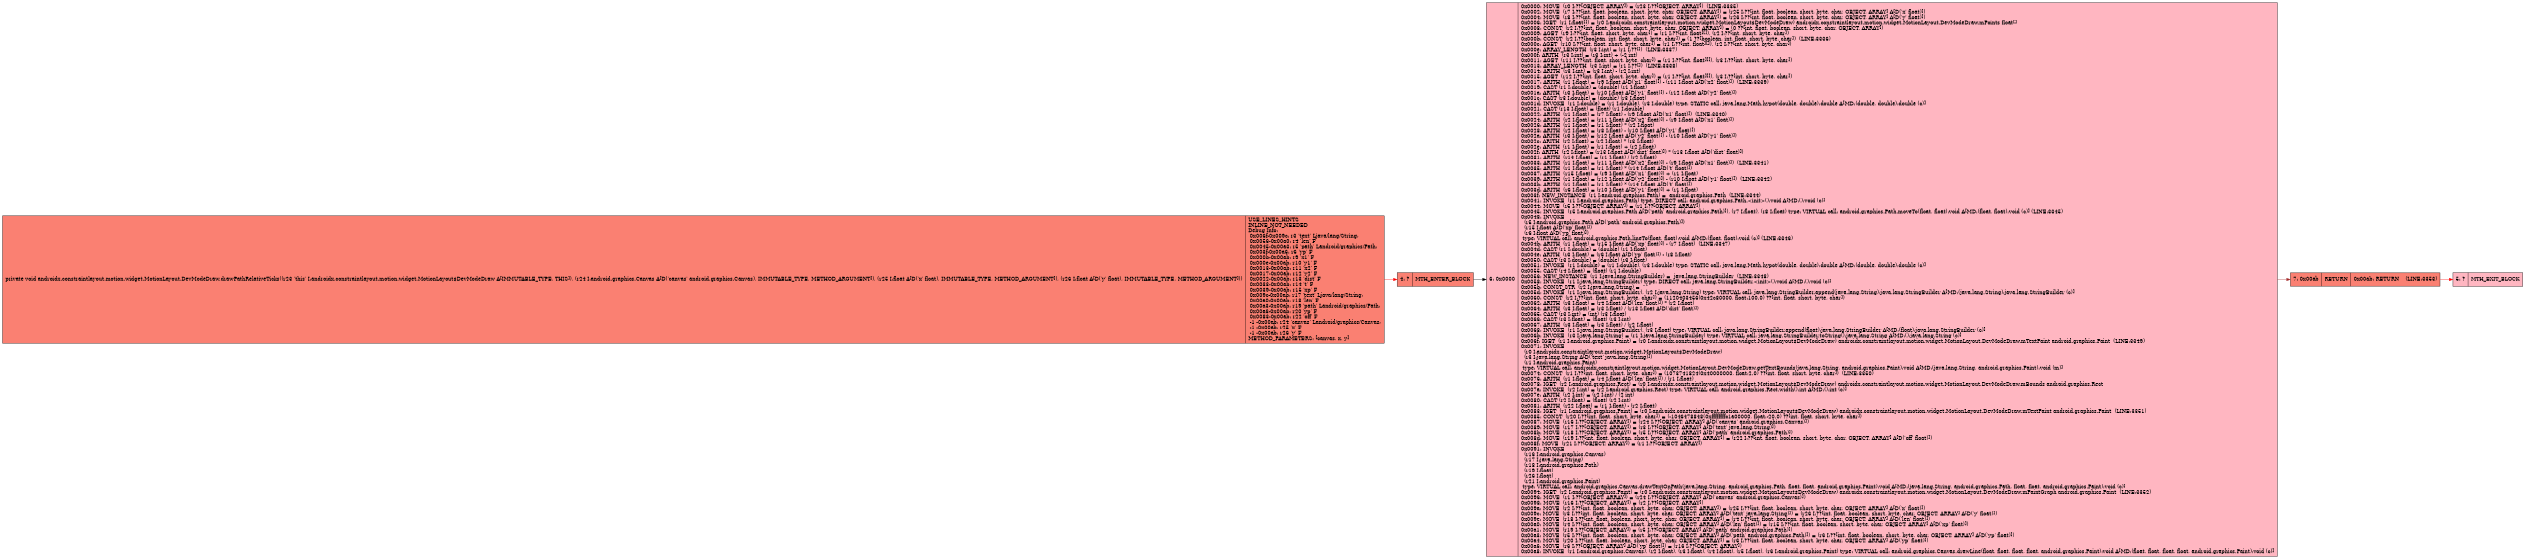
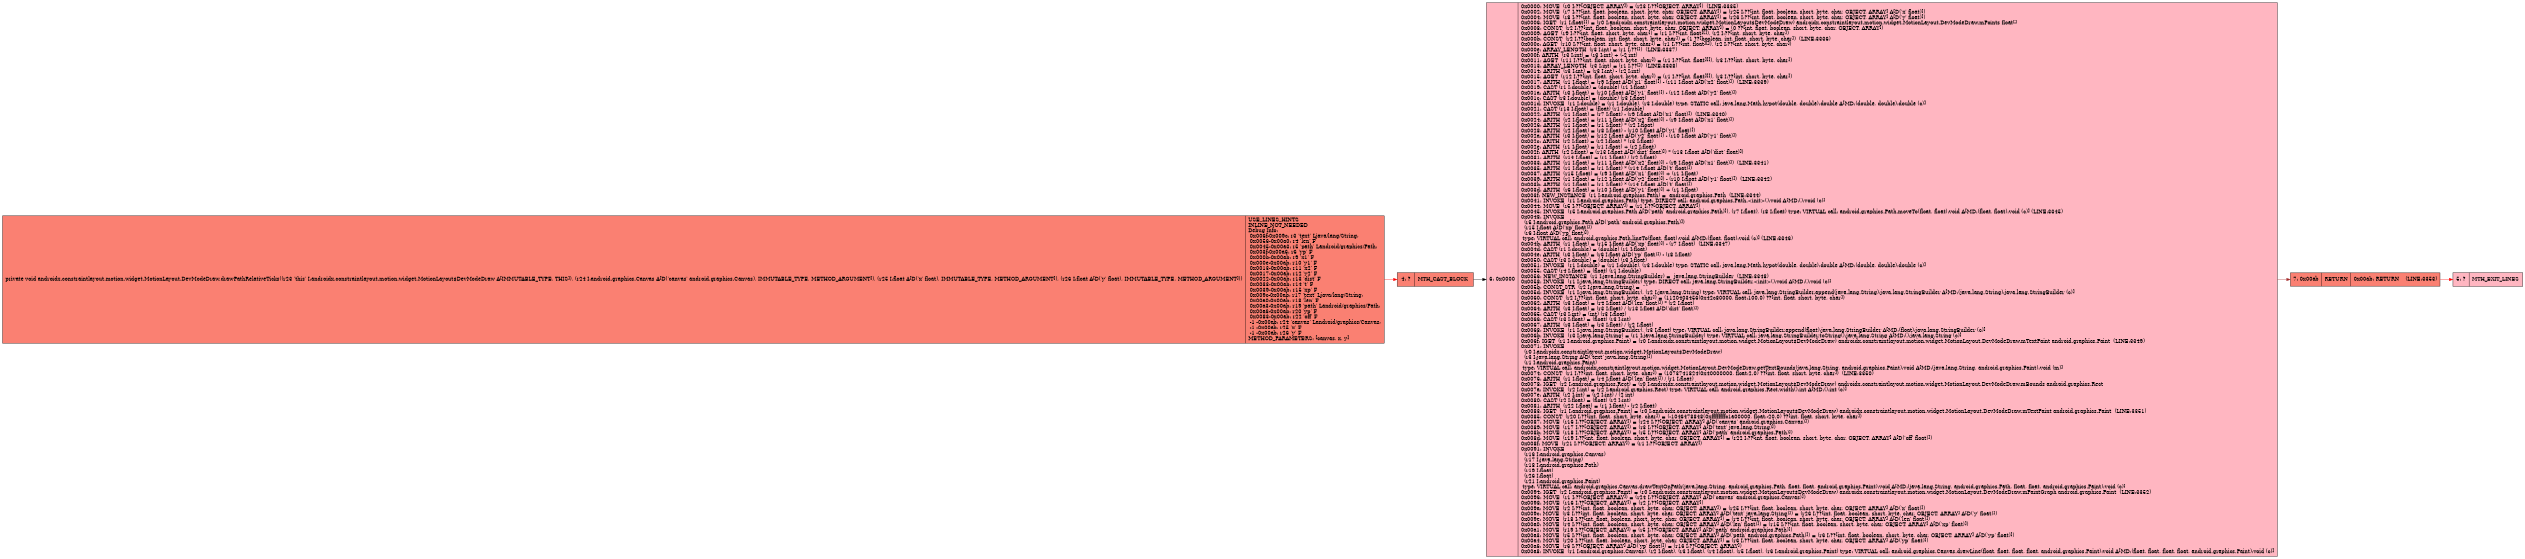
(1443, 279) -> (1443, 279)
(2495, 279) -> (2495, 279)
